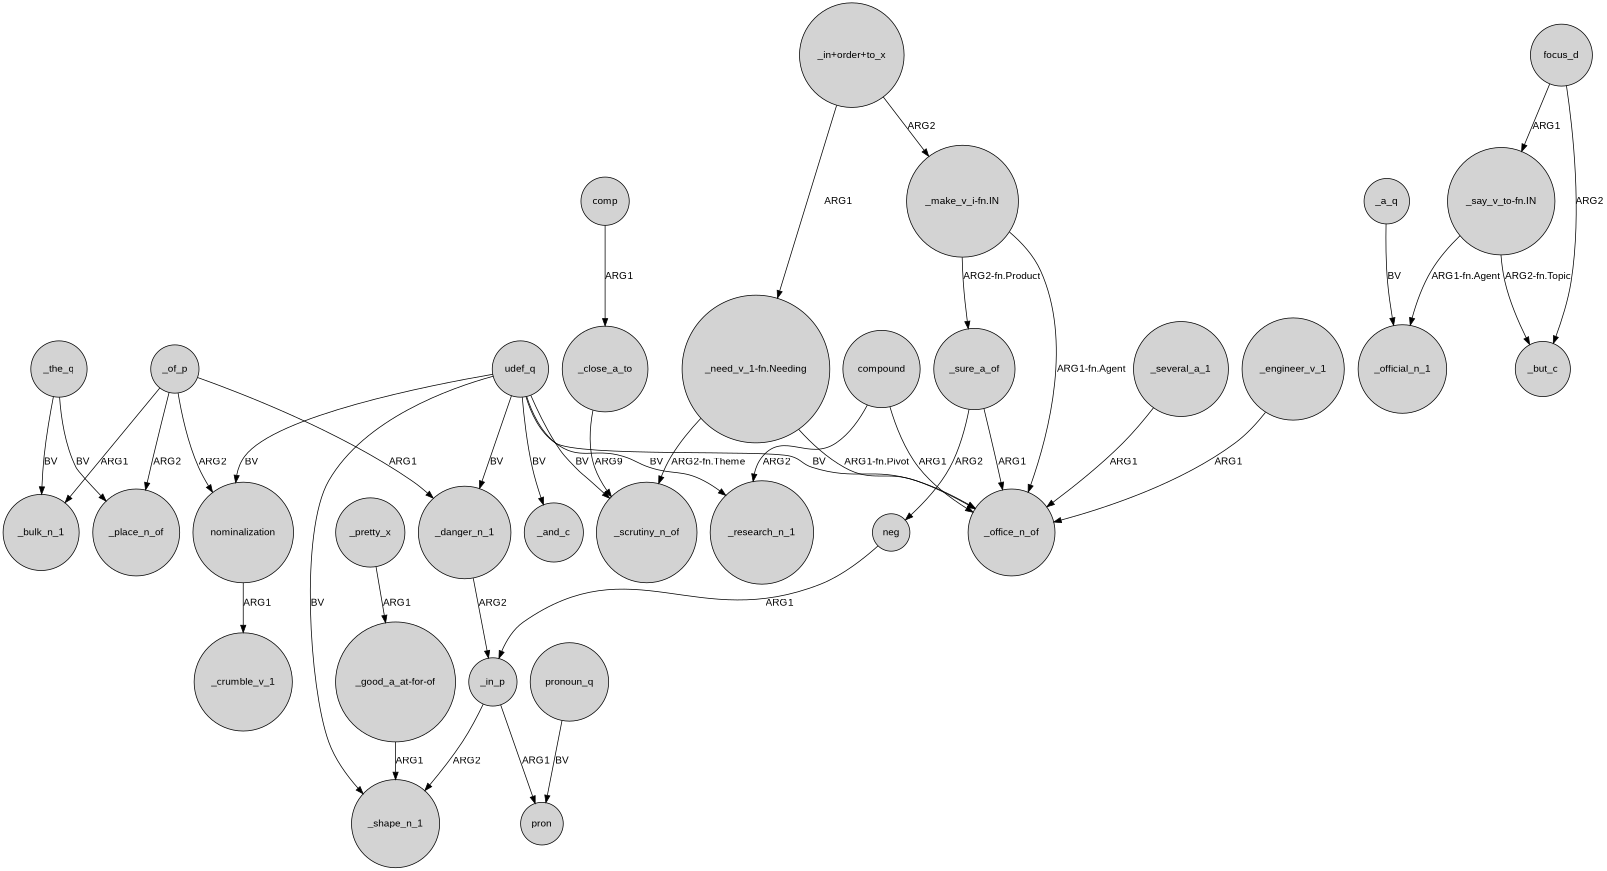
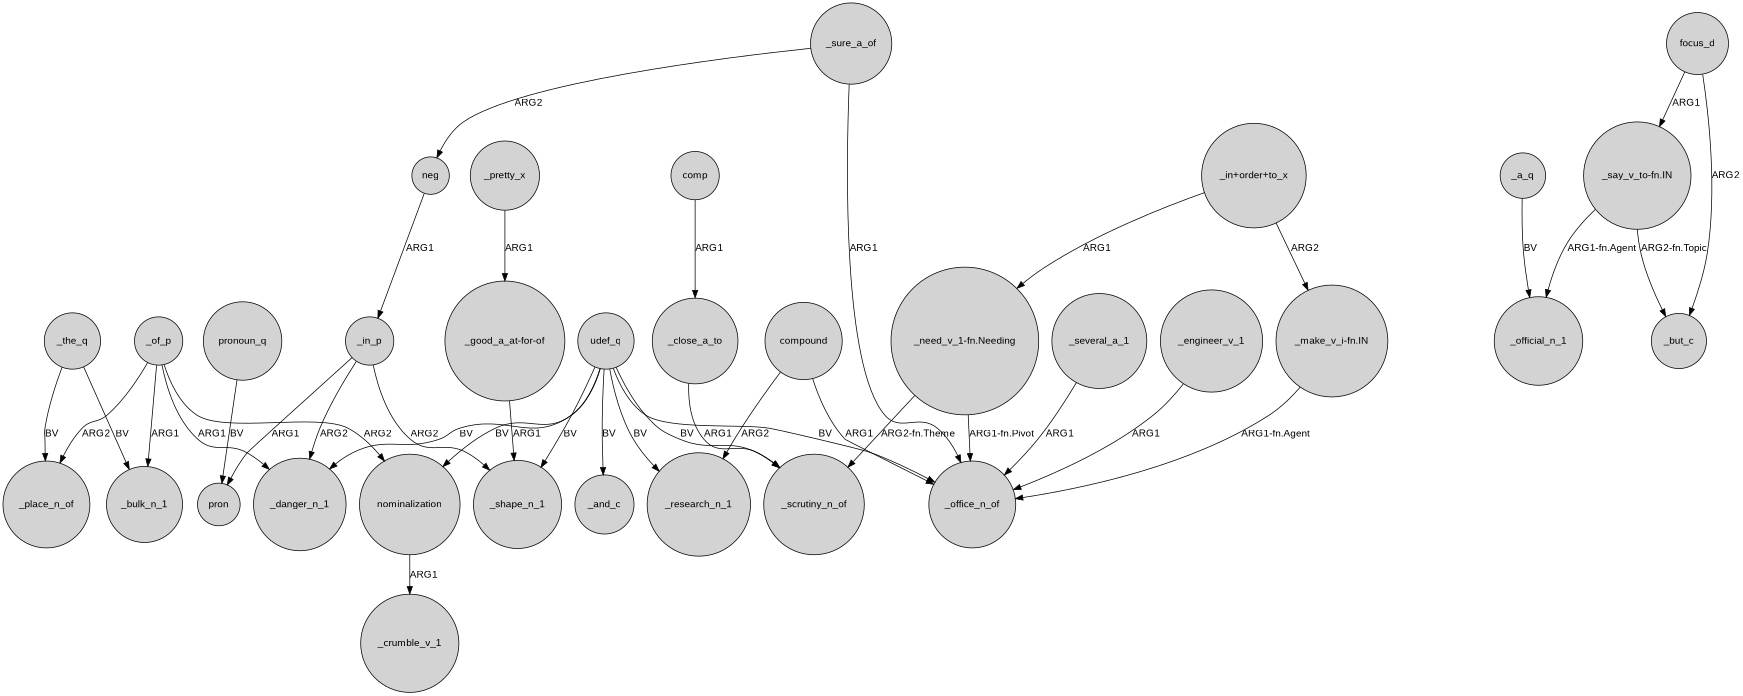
(964, 289) -> none
(609, 462) -> (718, 434)
(480, 614) -> (331, 405)
